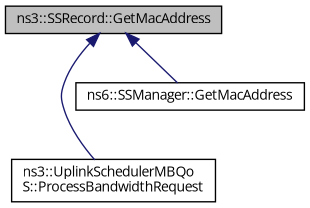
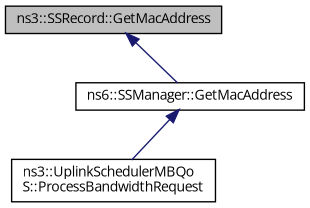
(62, 102) -> (151, 140)
